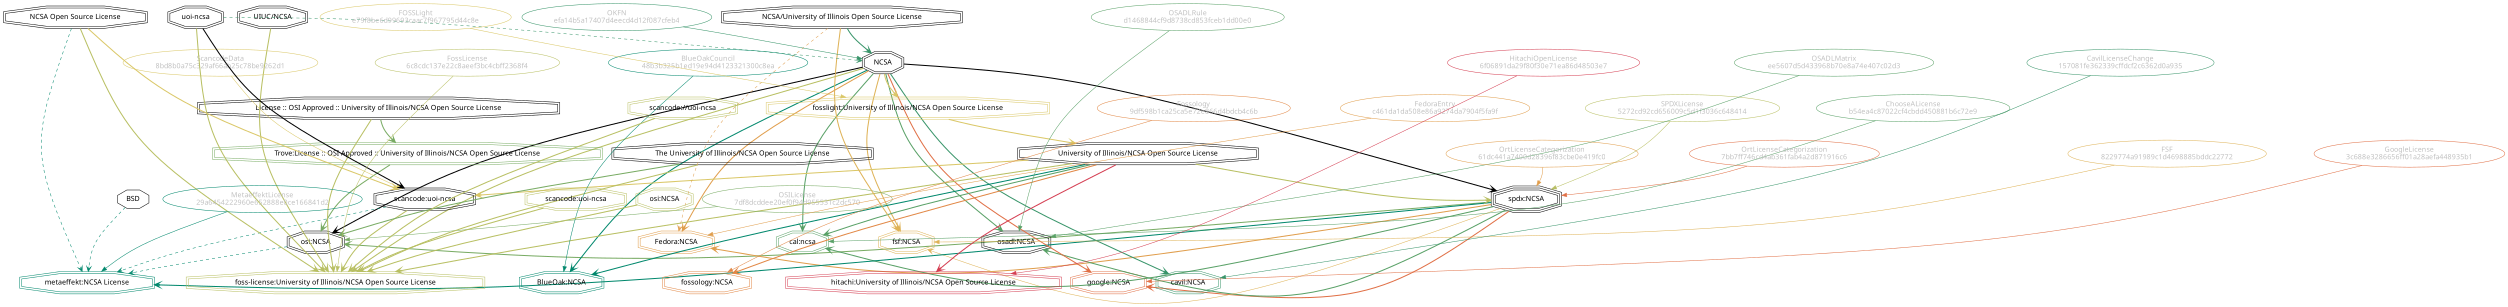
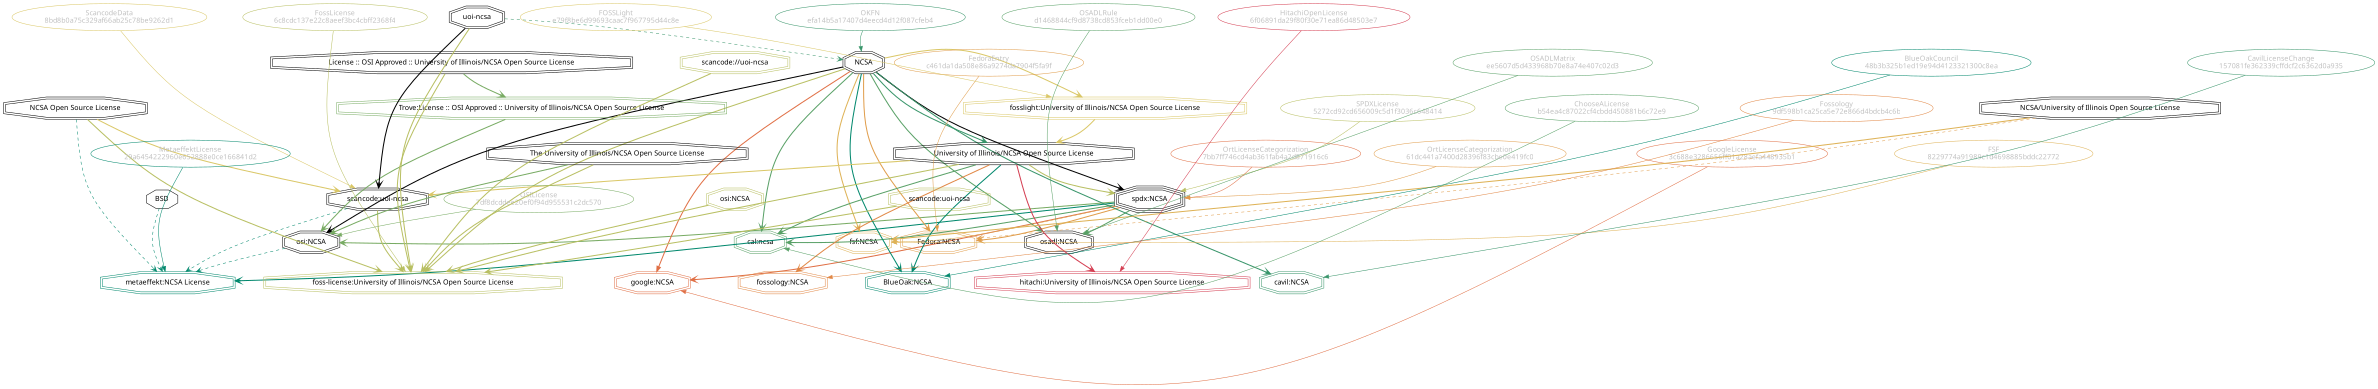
(273, 17) -> none
(856, 40) -> (923, 114)
(978, 200) -> (734, 151)
